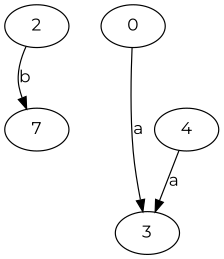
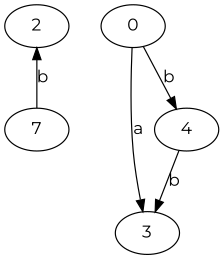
(19, 72) -> (37, 84)
none -> (157, 72)
(174, 181) -> (174, 181)
